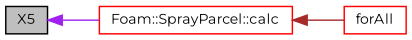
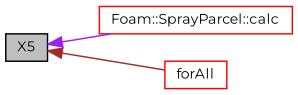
(326, 20) -> (113, 62)
